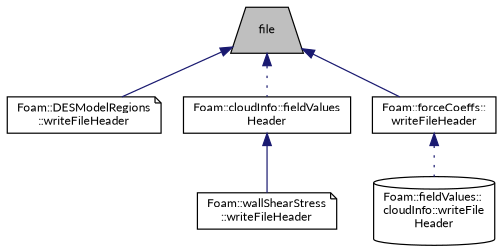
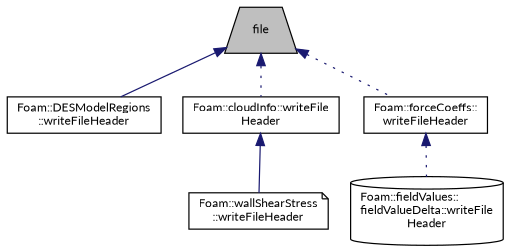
(356, 76) -> (349, 76)
(84, 115) -> (84, 115)
(267, 115) -> (261, 115)
(434, 211) -> (427, 211)
